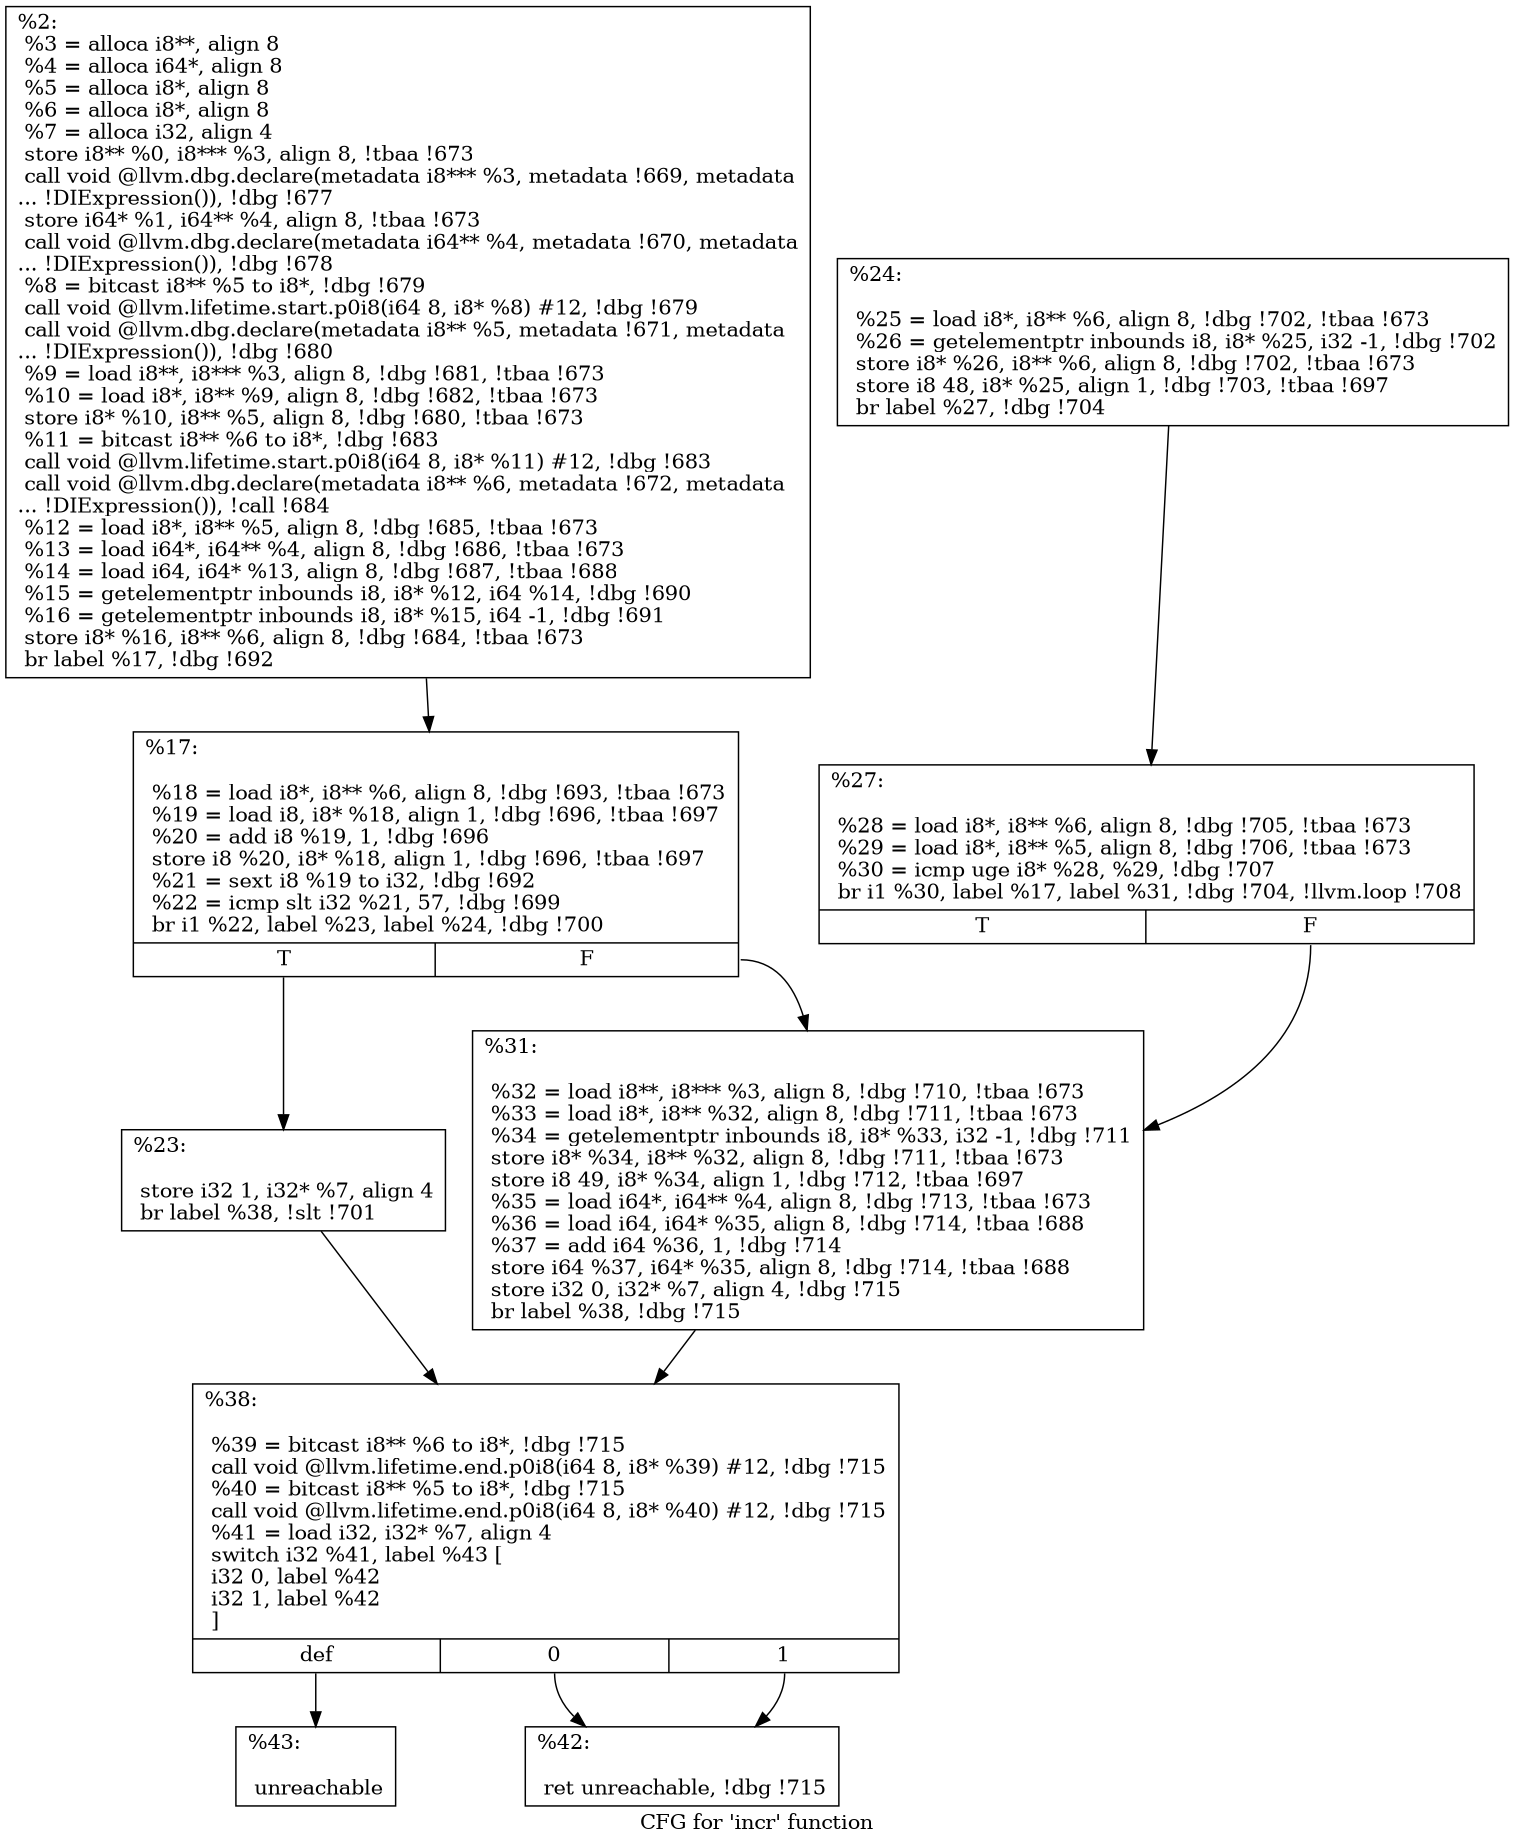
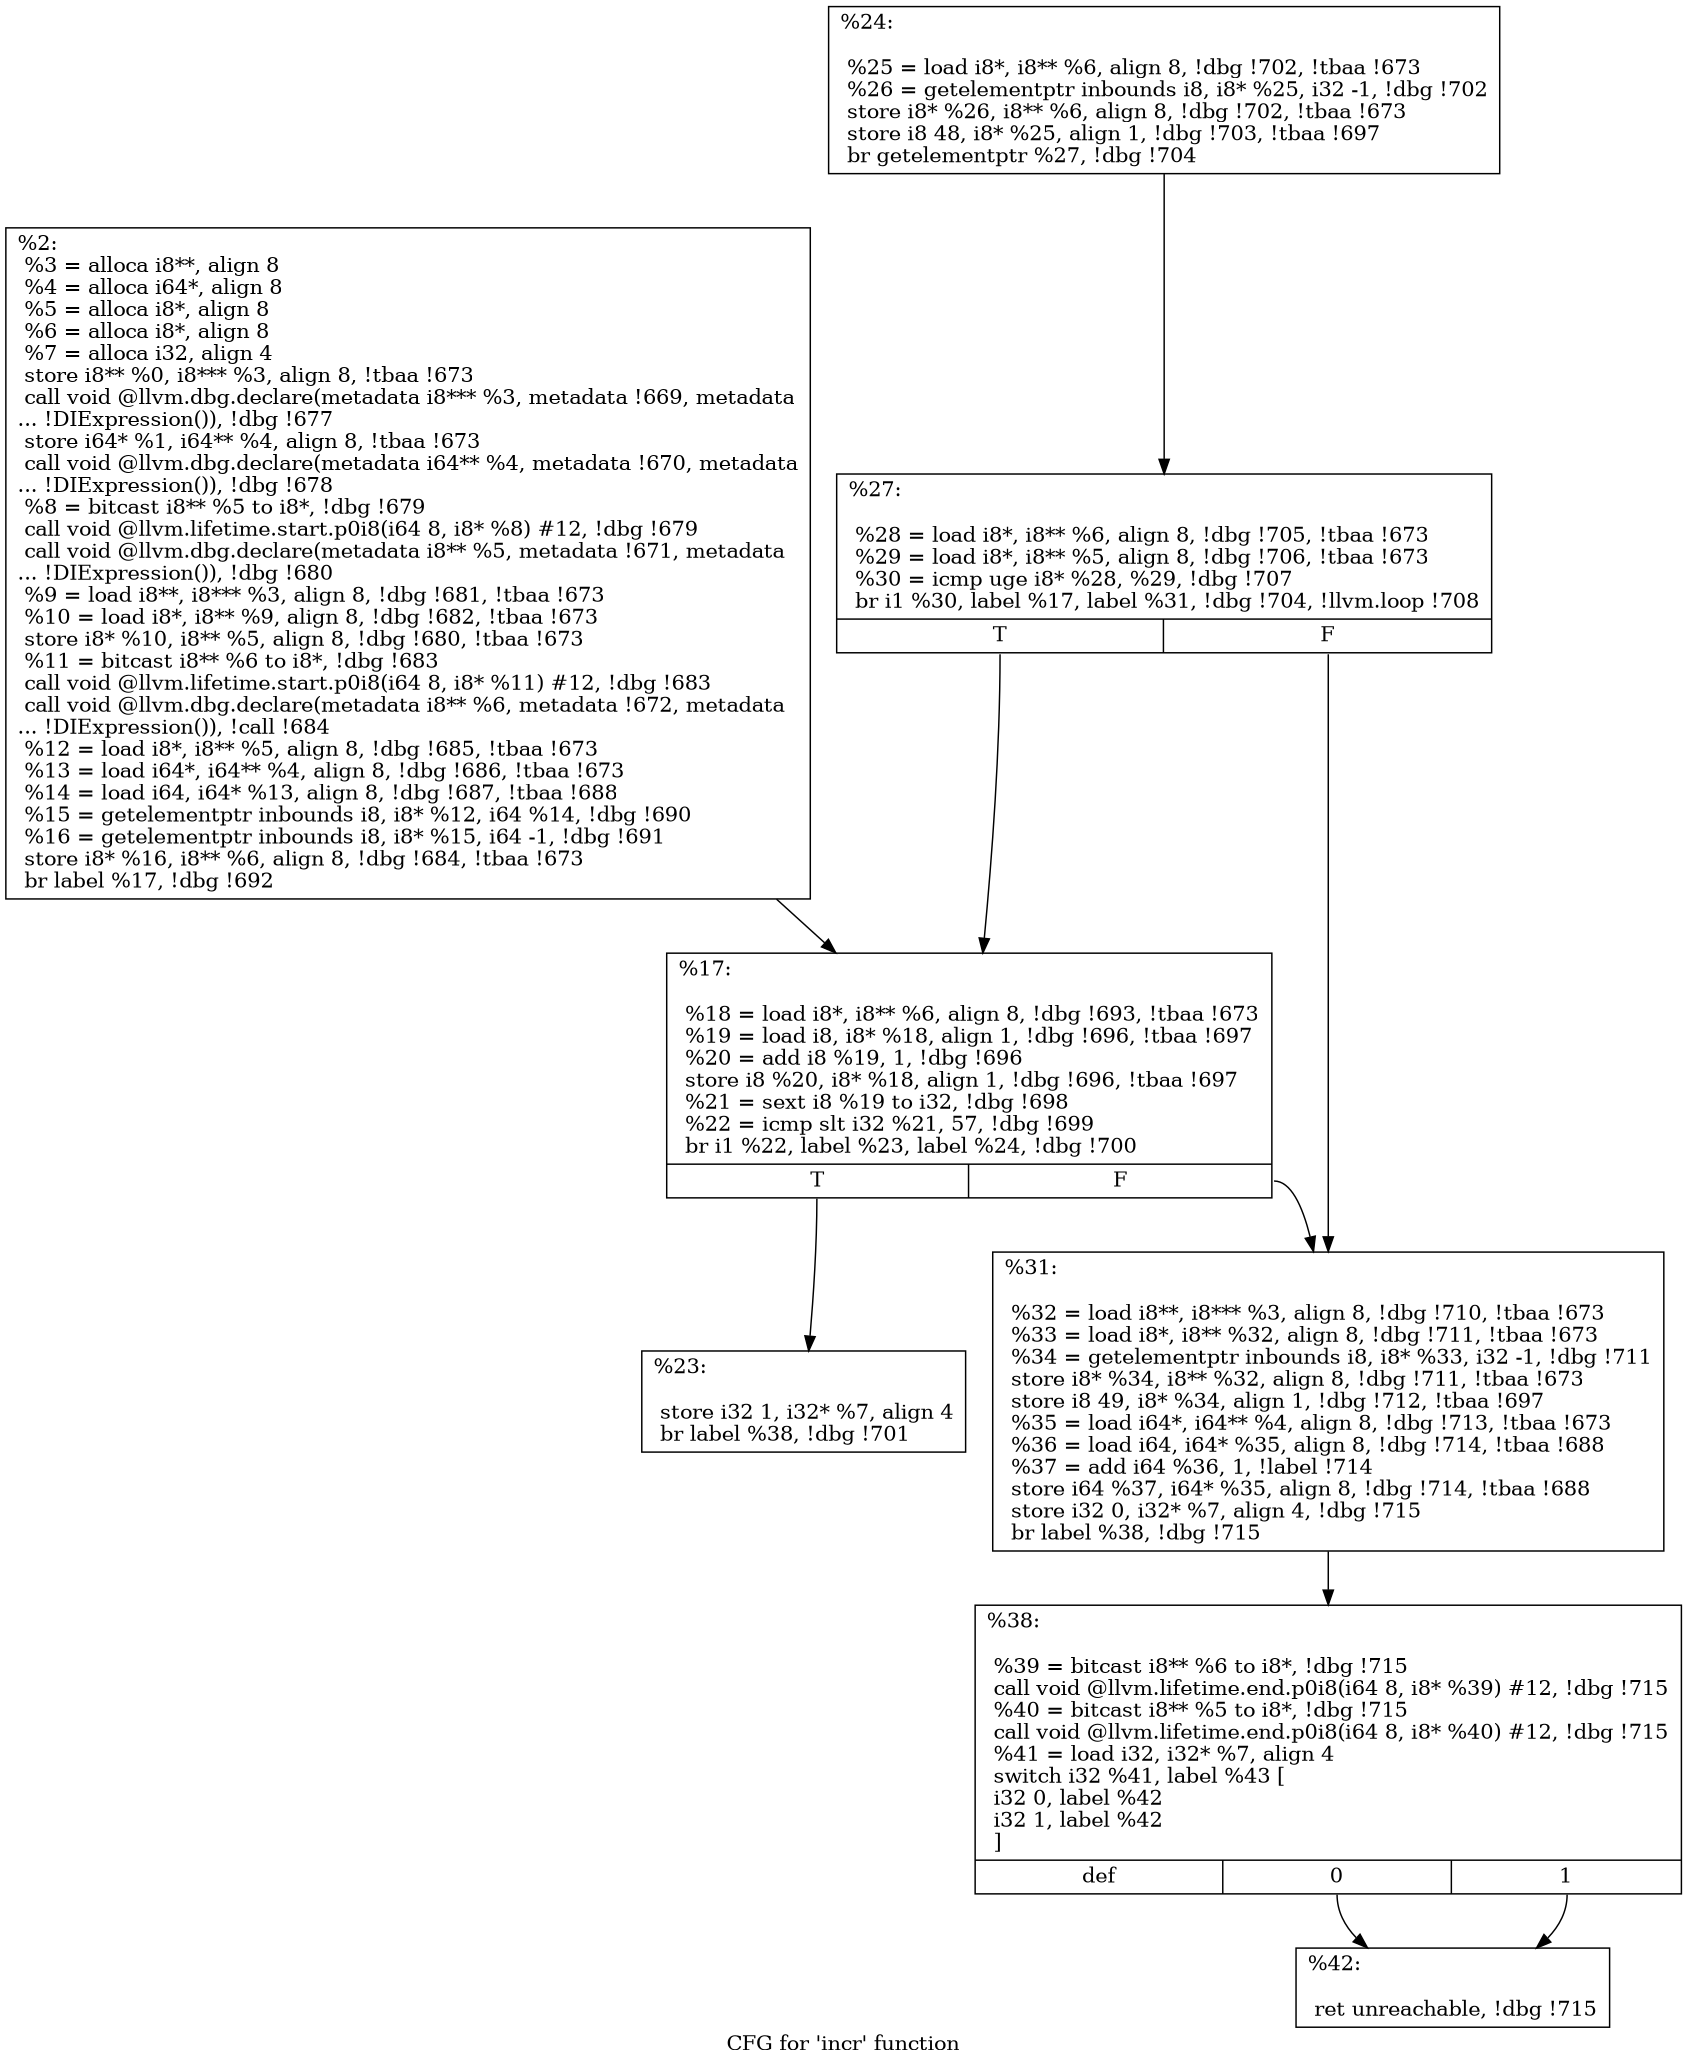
(977, 408) -> (1019, 156)
none -> (995, 796)
(341, 881) -> (874, 1103)
(255, 1213) -> (782, 1435)
(663, 1246) -> (1189, 1467)
(375, 1301) -> none
(316, 1766) -> none
